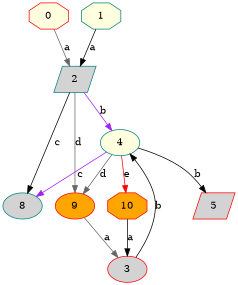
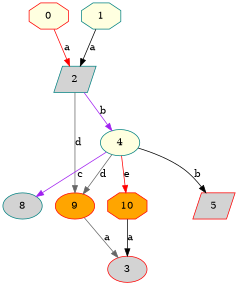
(60, 44) -> (60, 44)
(50, 139) -> none
(155, 208) -> none
